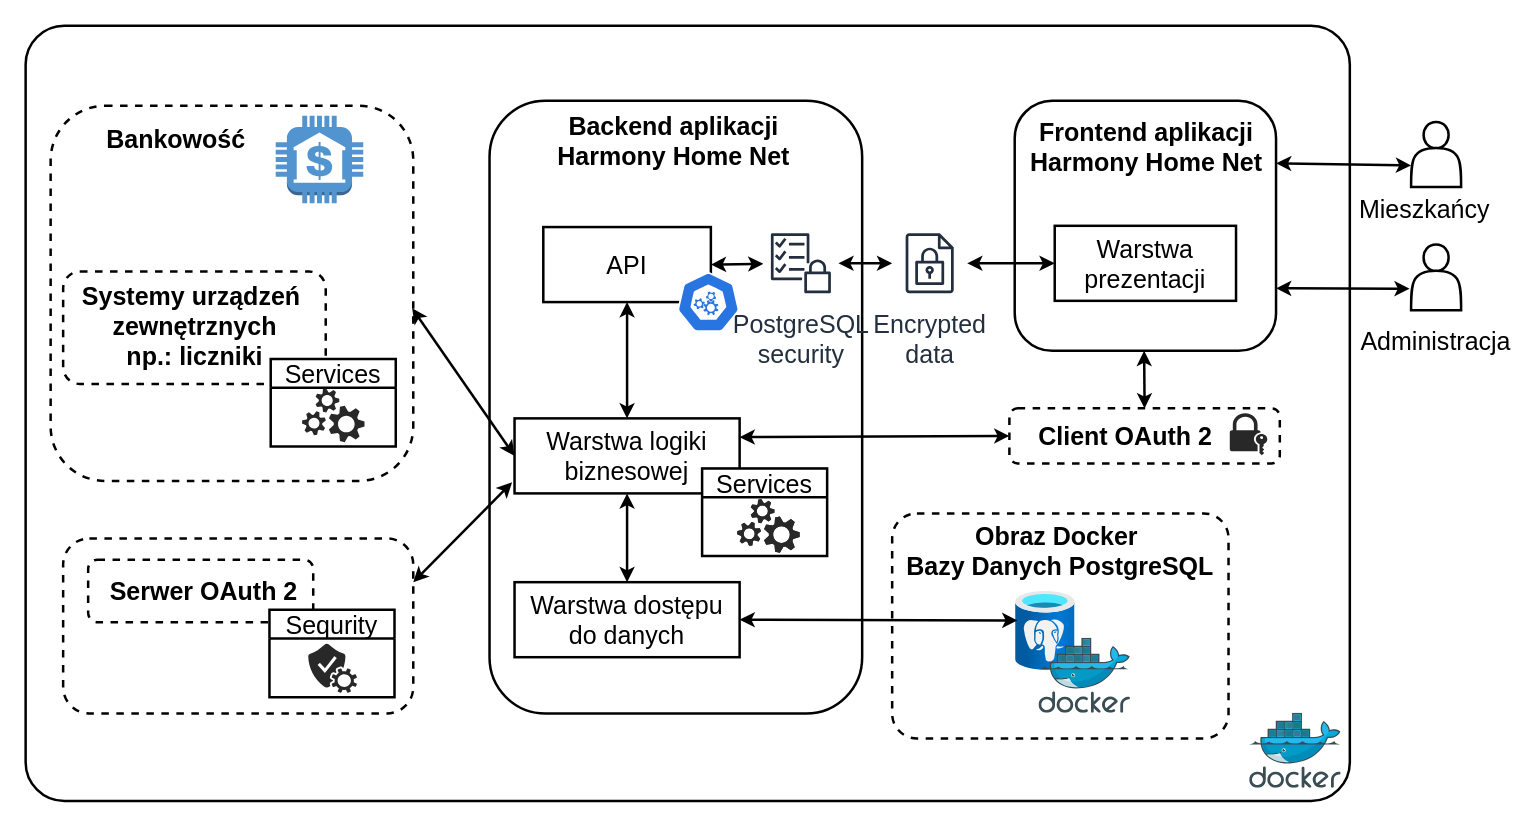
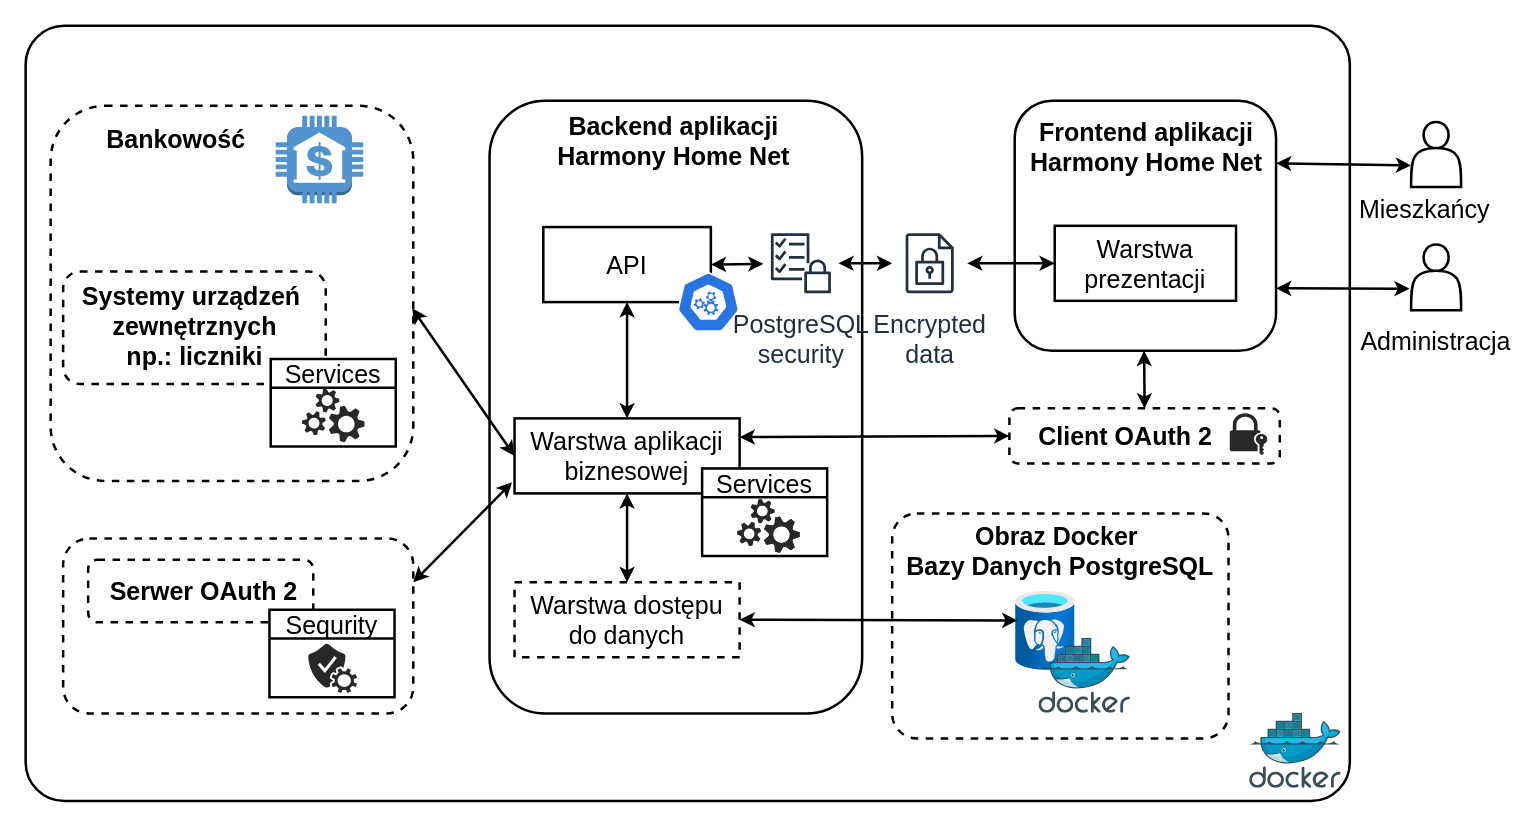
(627, 456) -> (627, 456)
(627, 619) -> (627, 619)
